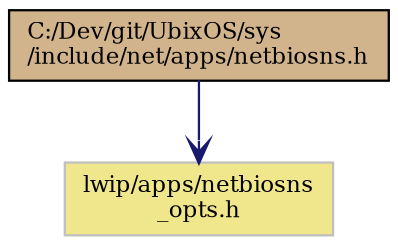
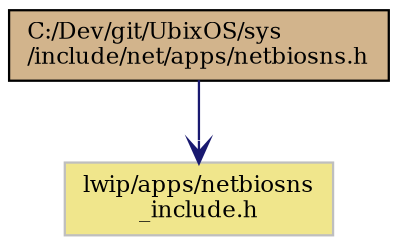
(199, 199) -> (199, 199)
